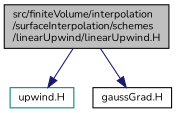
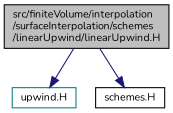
(132, 98) -> (130, 98)
